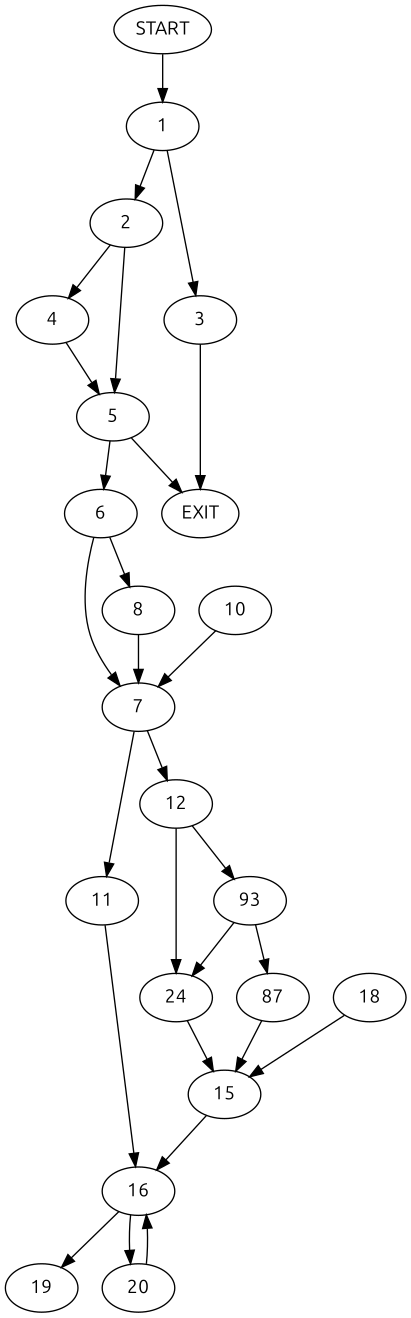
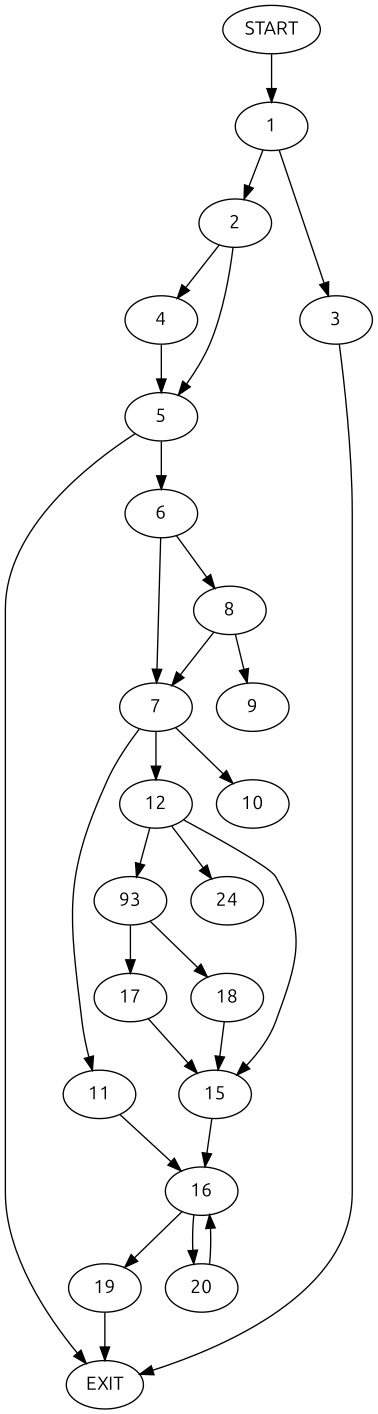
(192, 654) -> (199, 751)
none -> (253, 707)
(217, 944) -> (174, 944)
(273, 998) -> (130, 998)
(197, 1040) -> (294, 921)
none -> (105, 1330)
